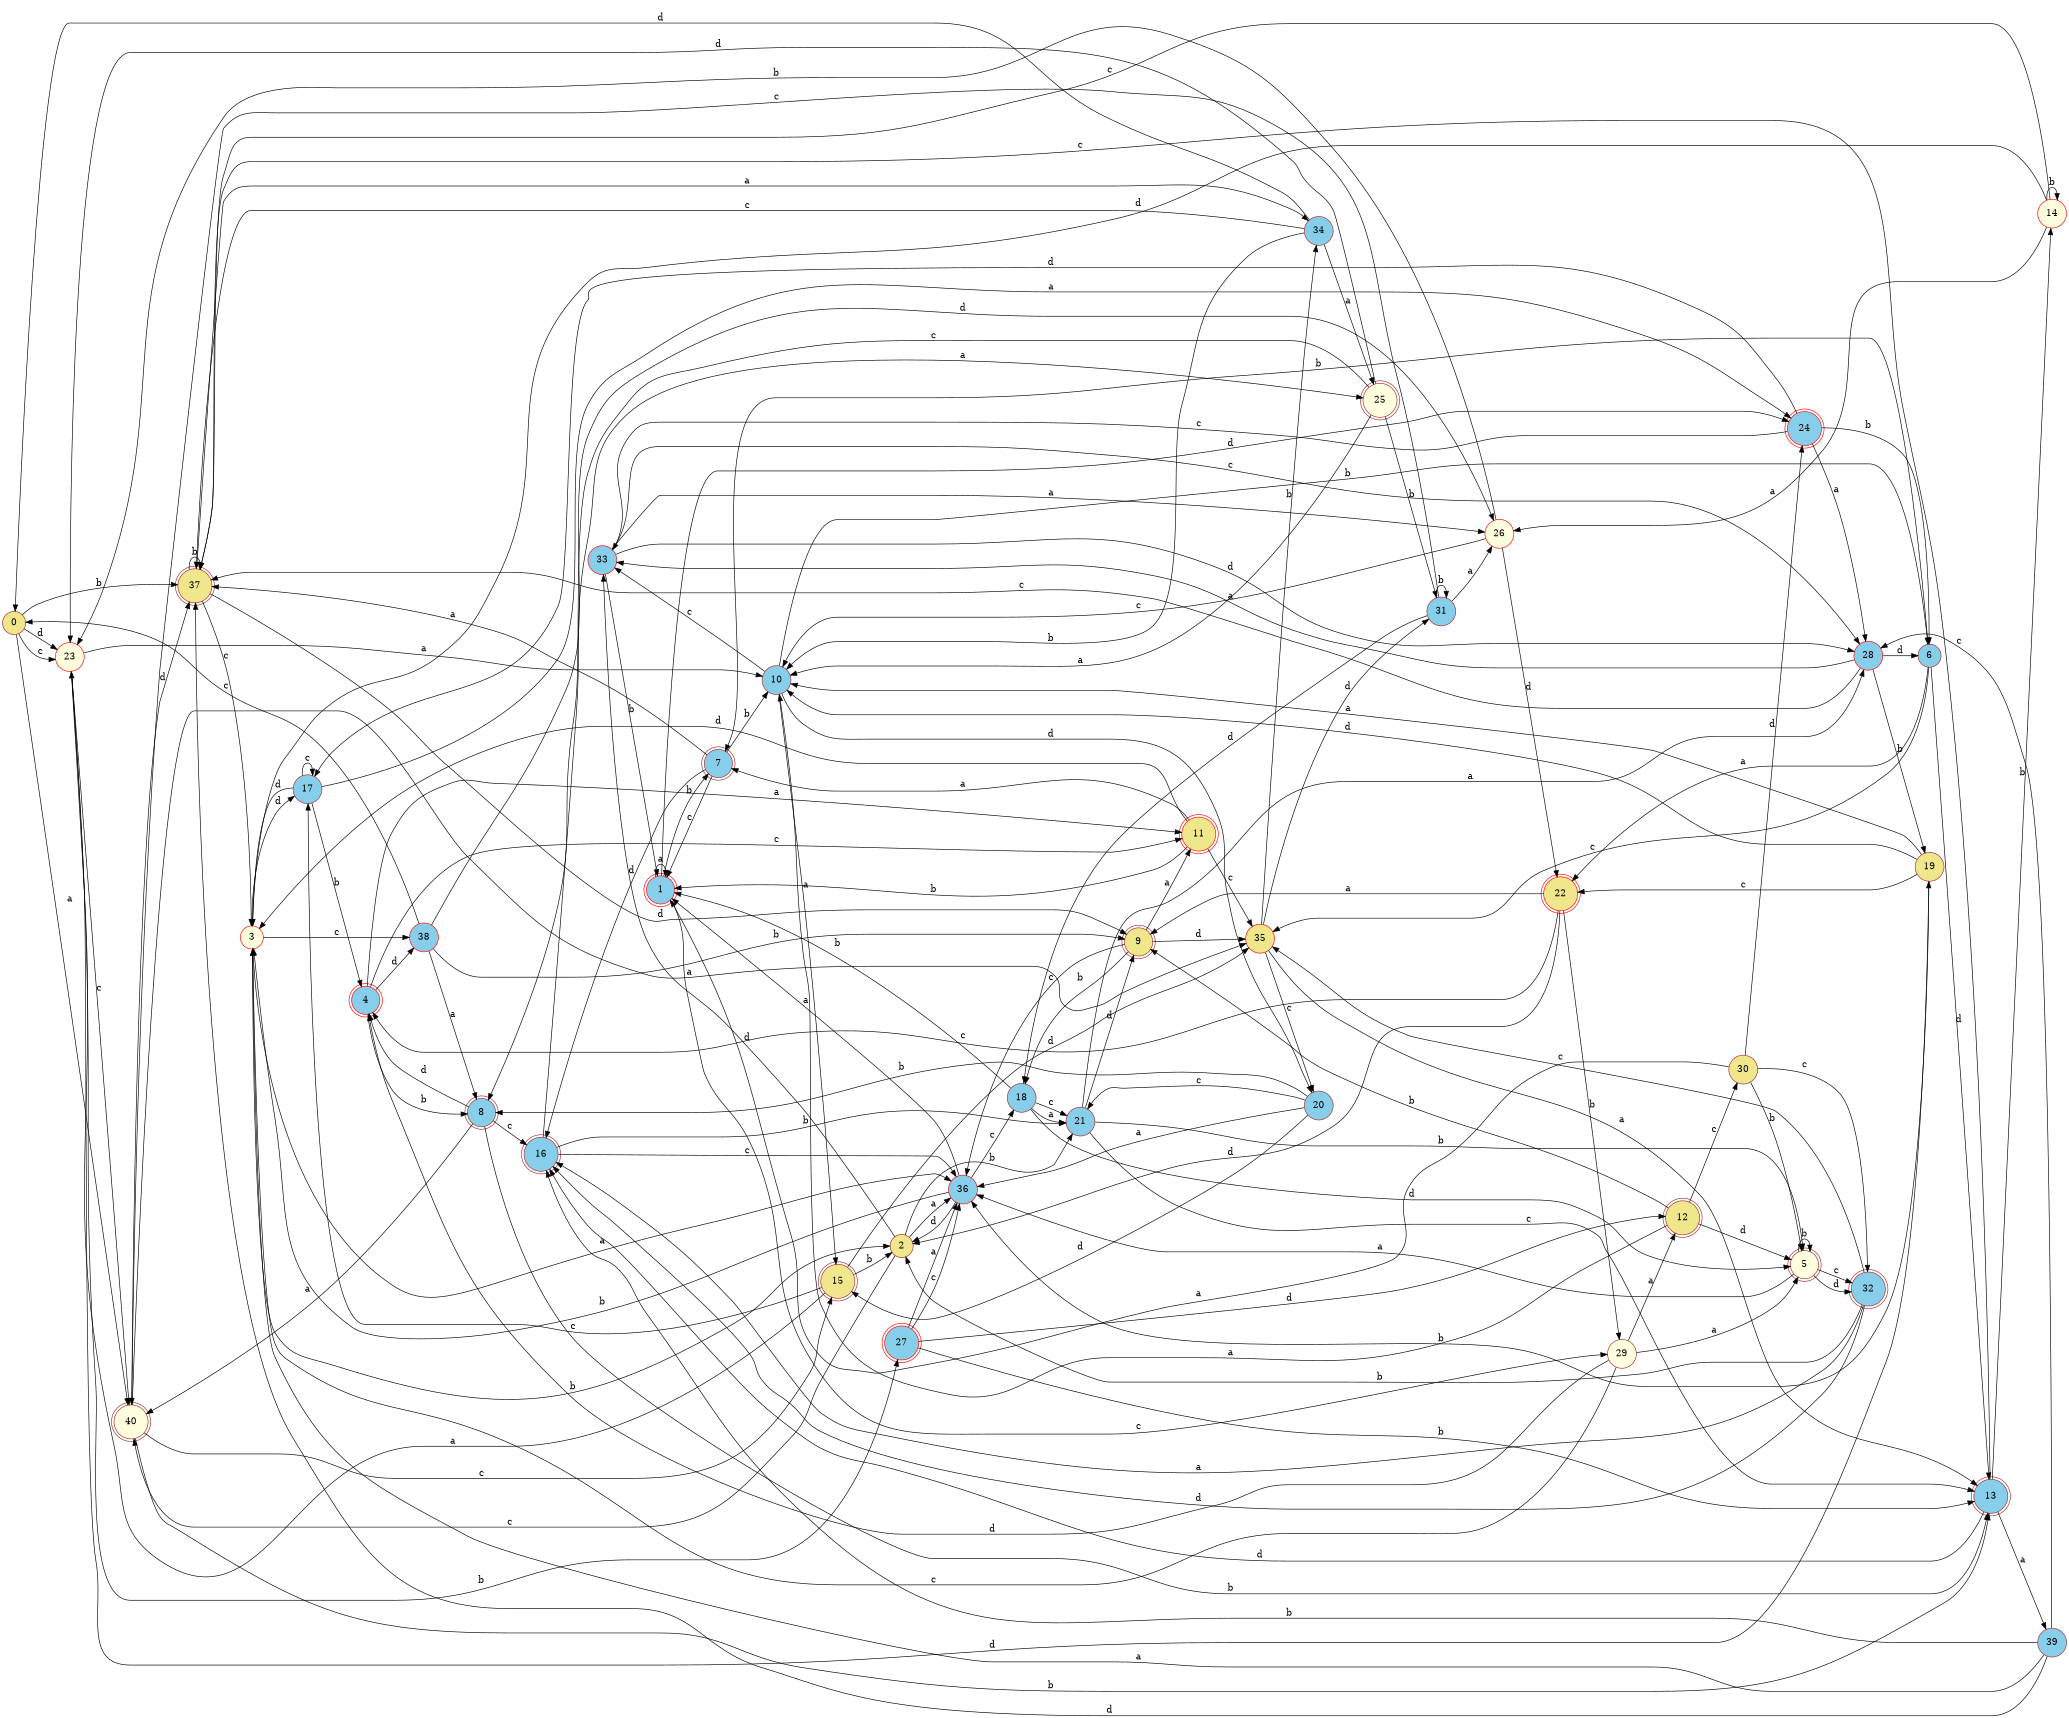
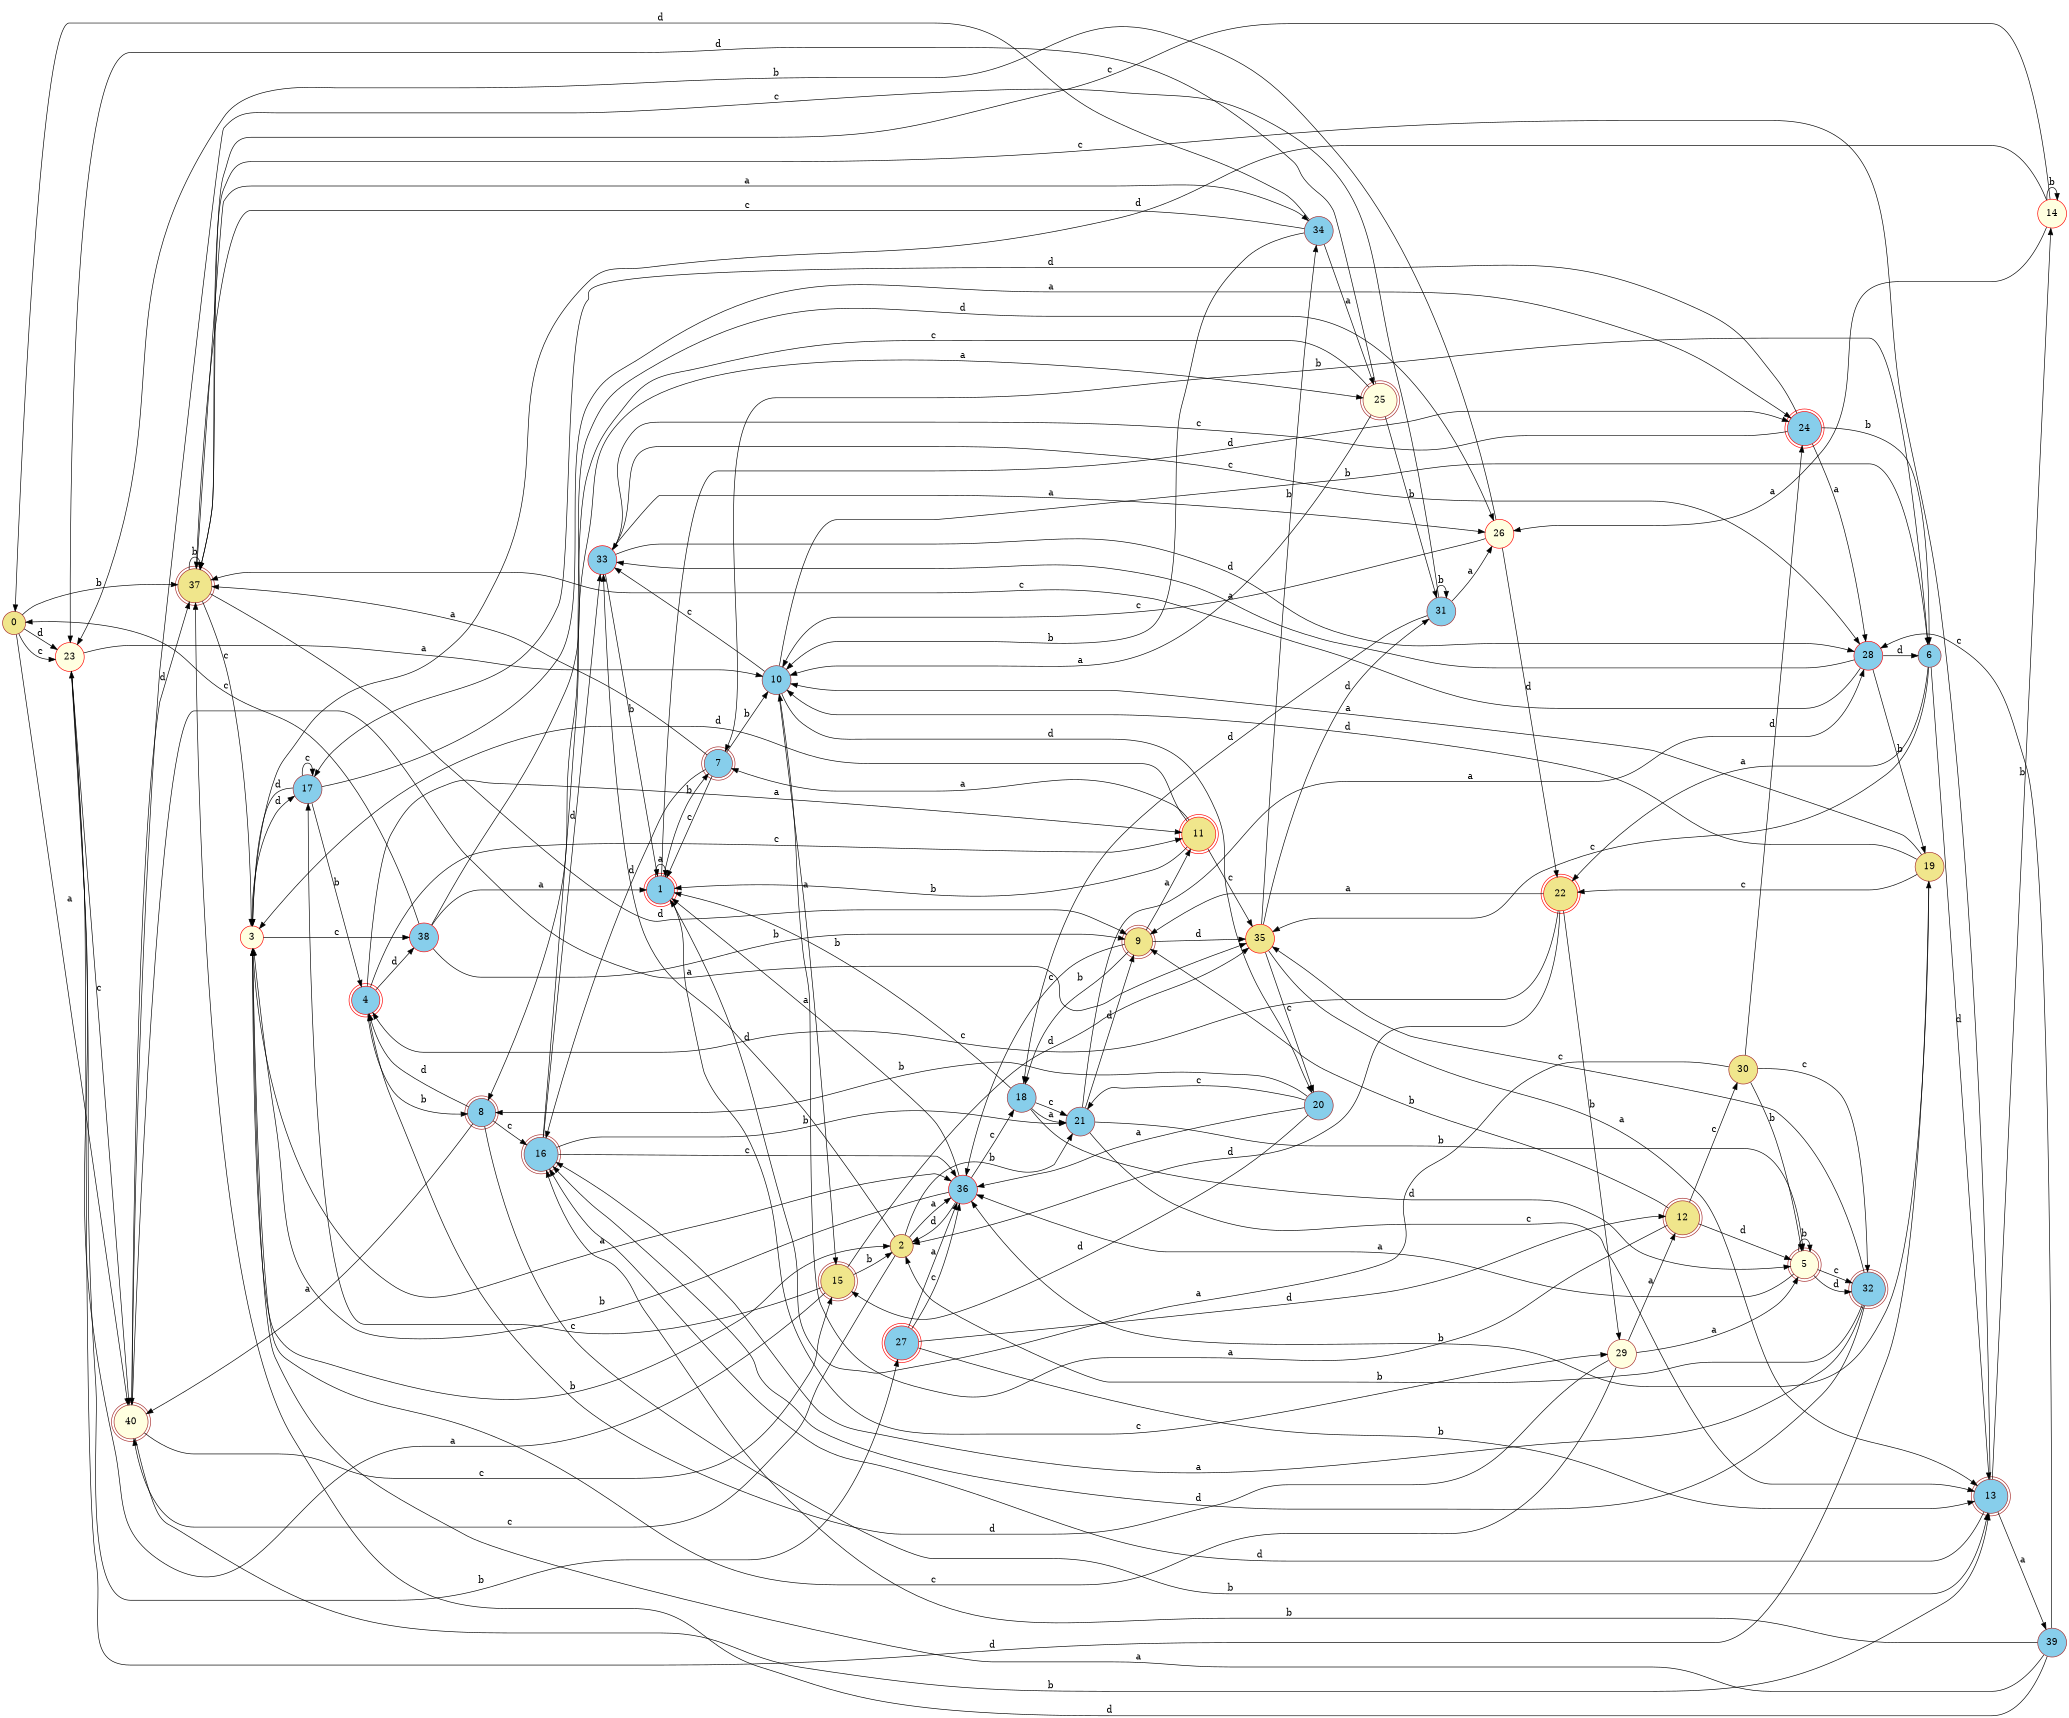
none -> (572, 859)
(452, 1022) -> (529, 890)
